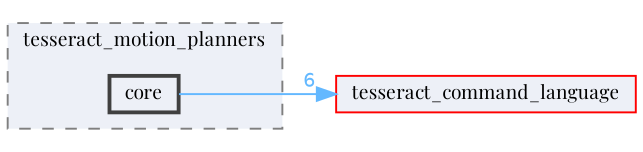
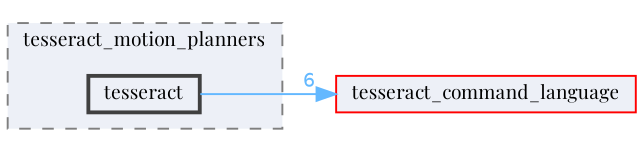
(144, 94) -> (144, 94)
